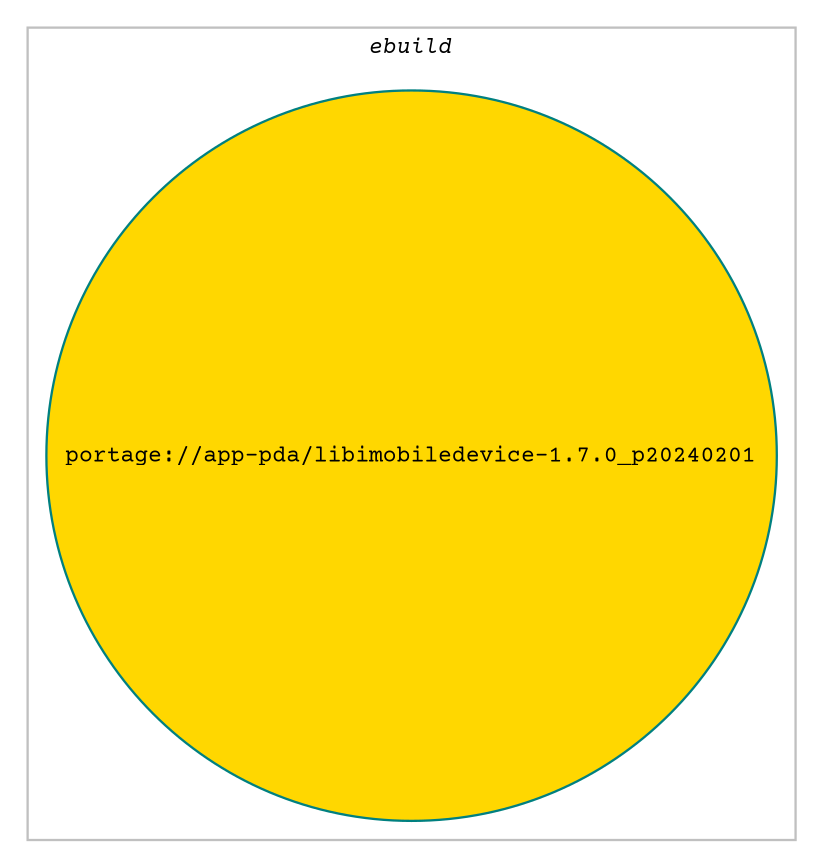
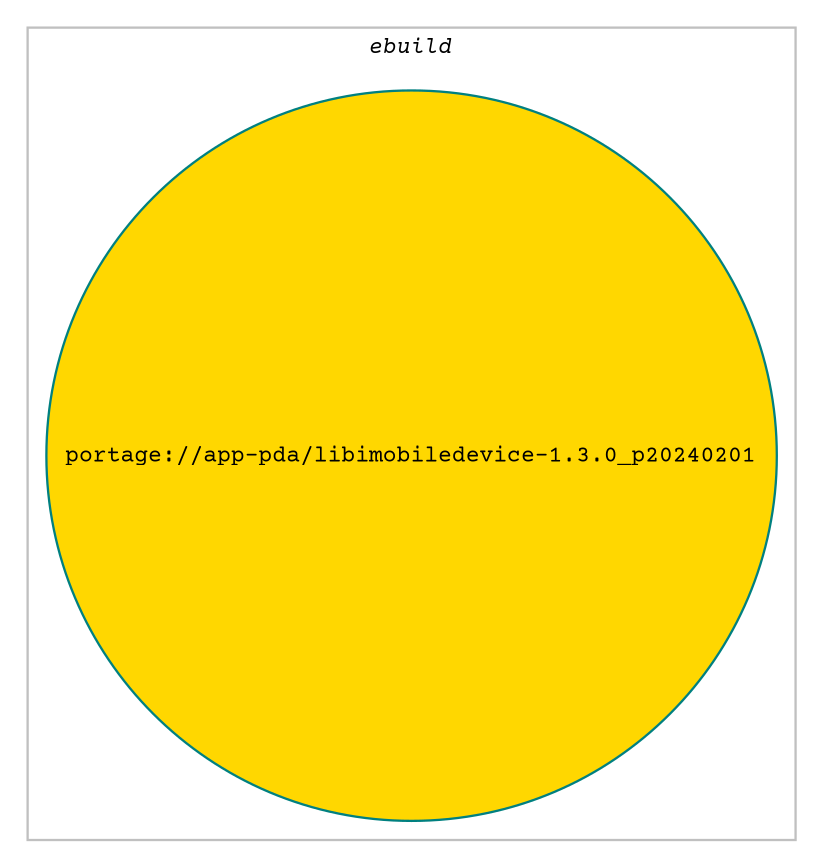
(412, 456) -> (412, 456)
